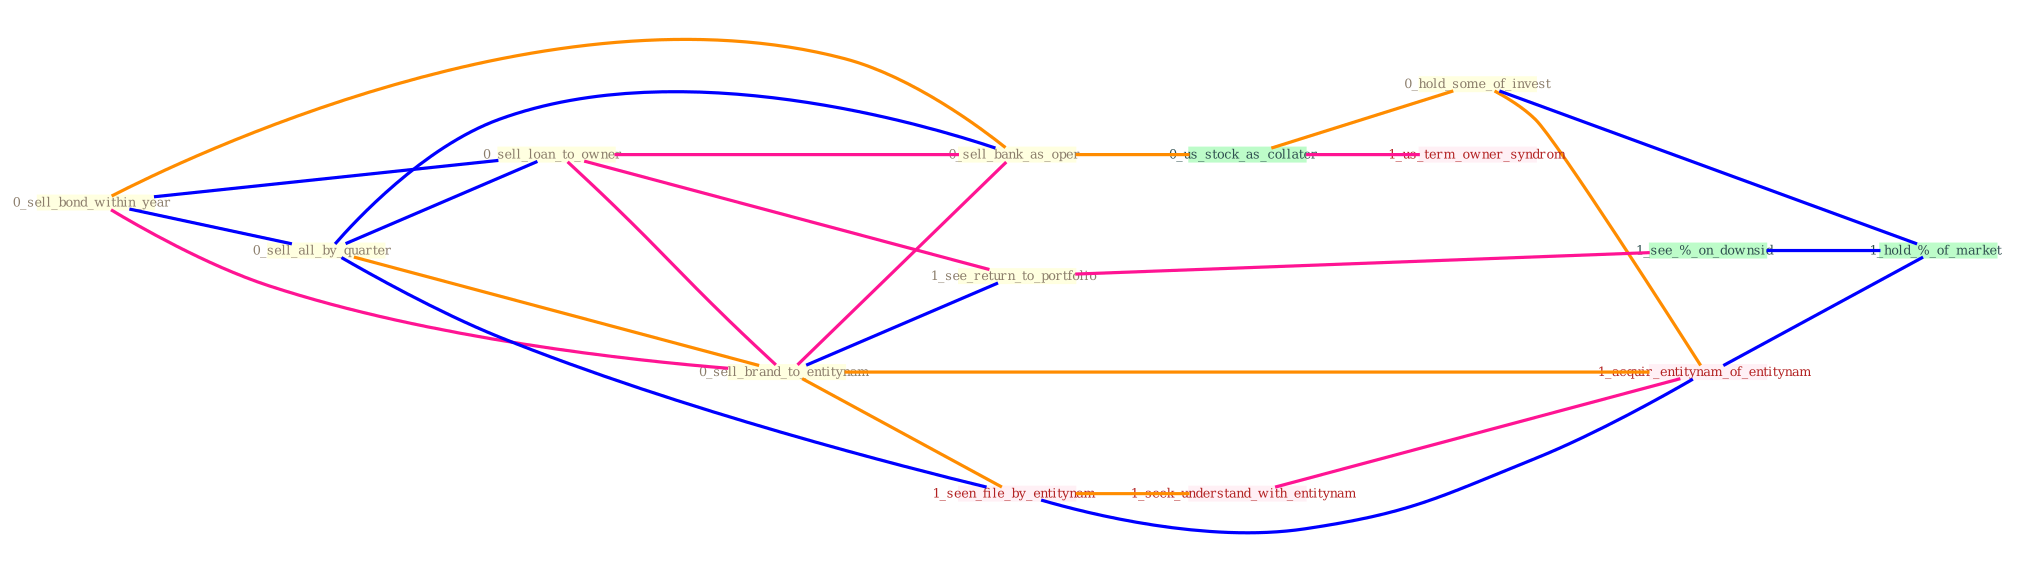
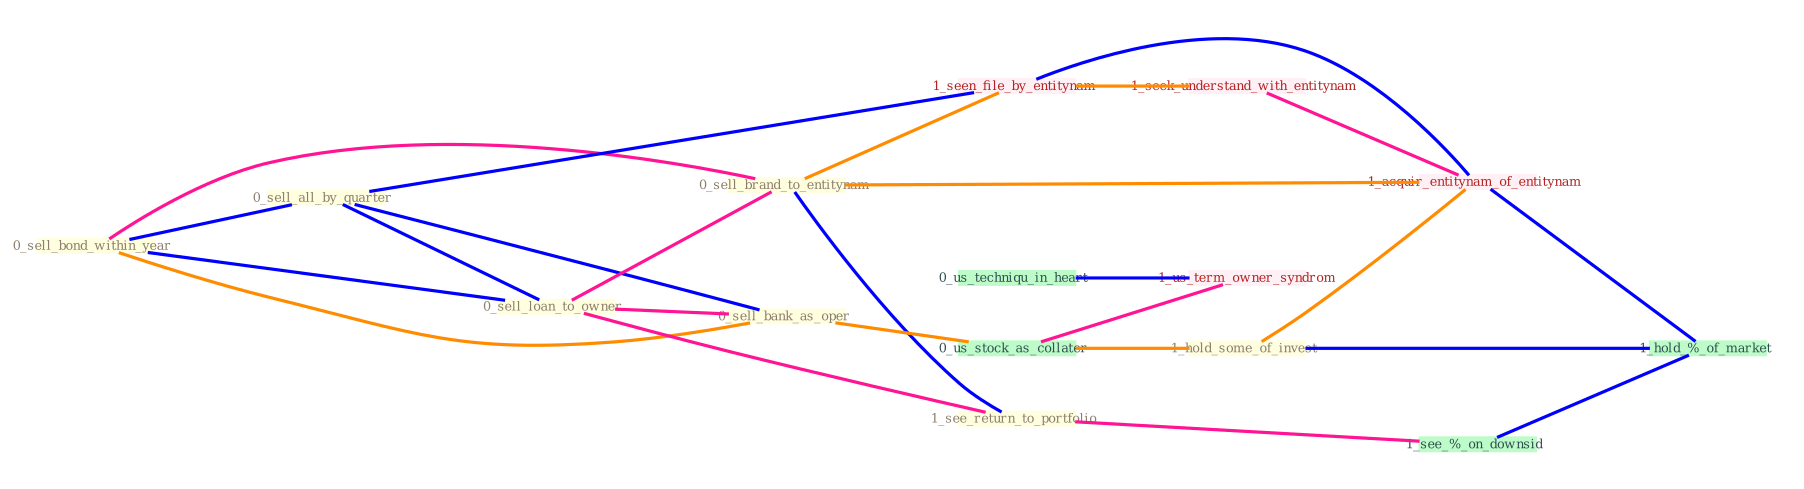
(1478, 84) -> (1247, 348)
(897, 269) -> none
none -> (1017, 278)
(557, 311) -> none
